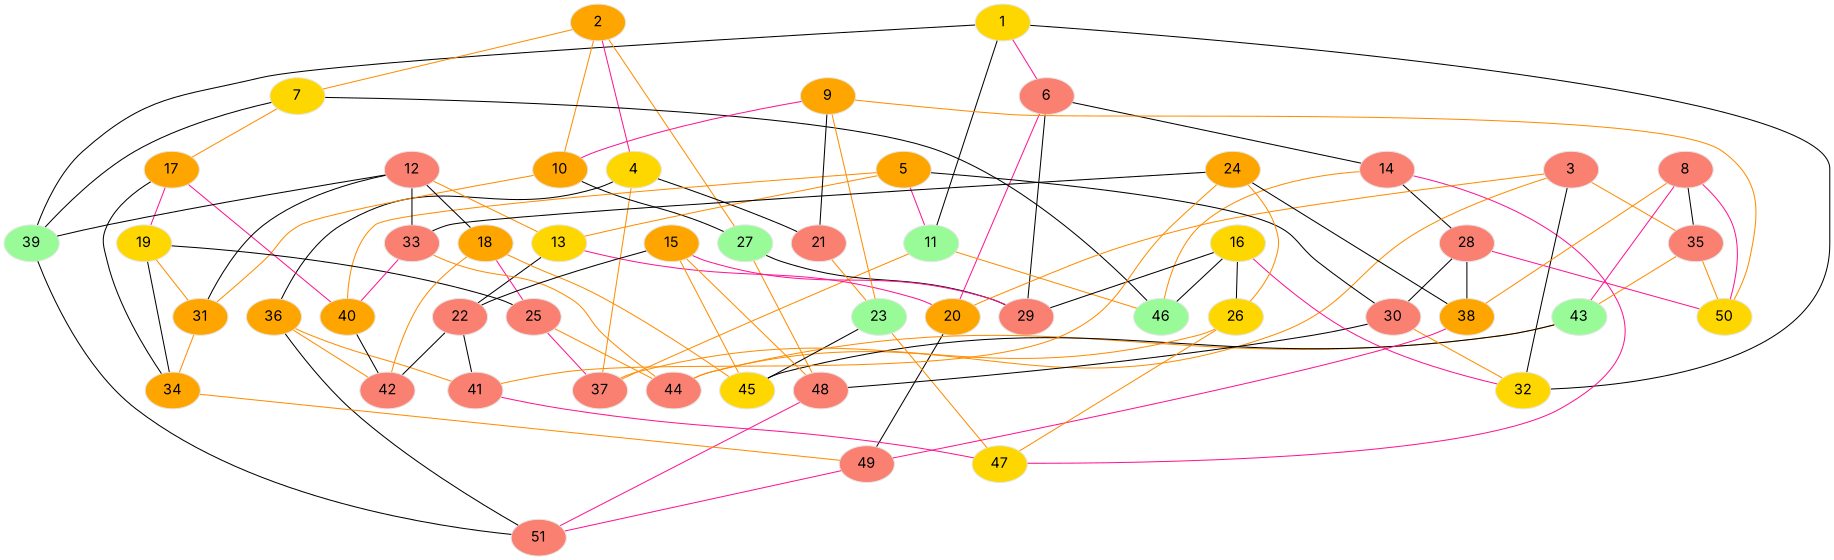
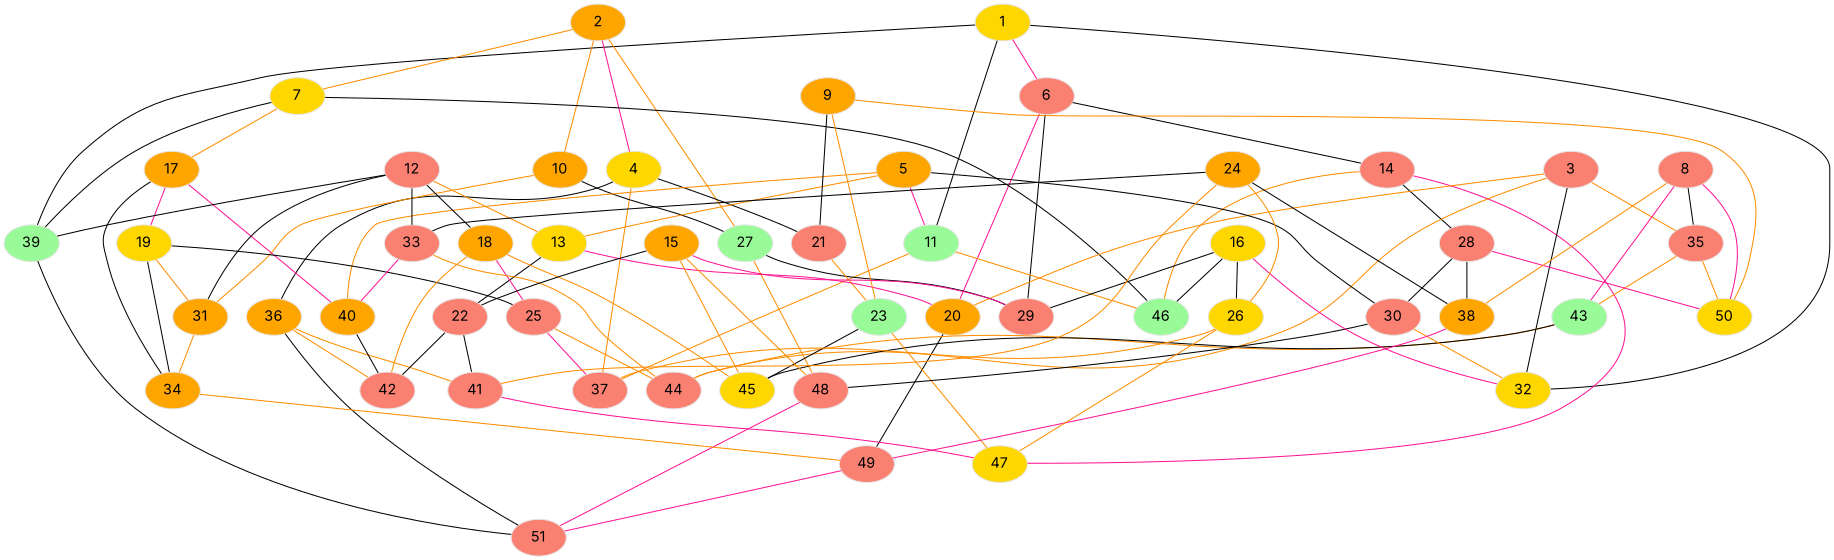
(690, 125) -> none
